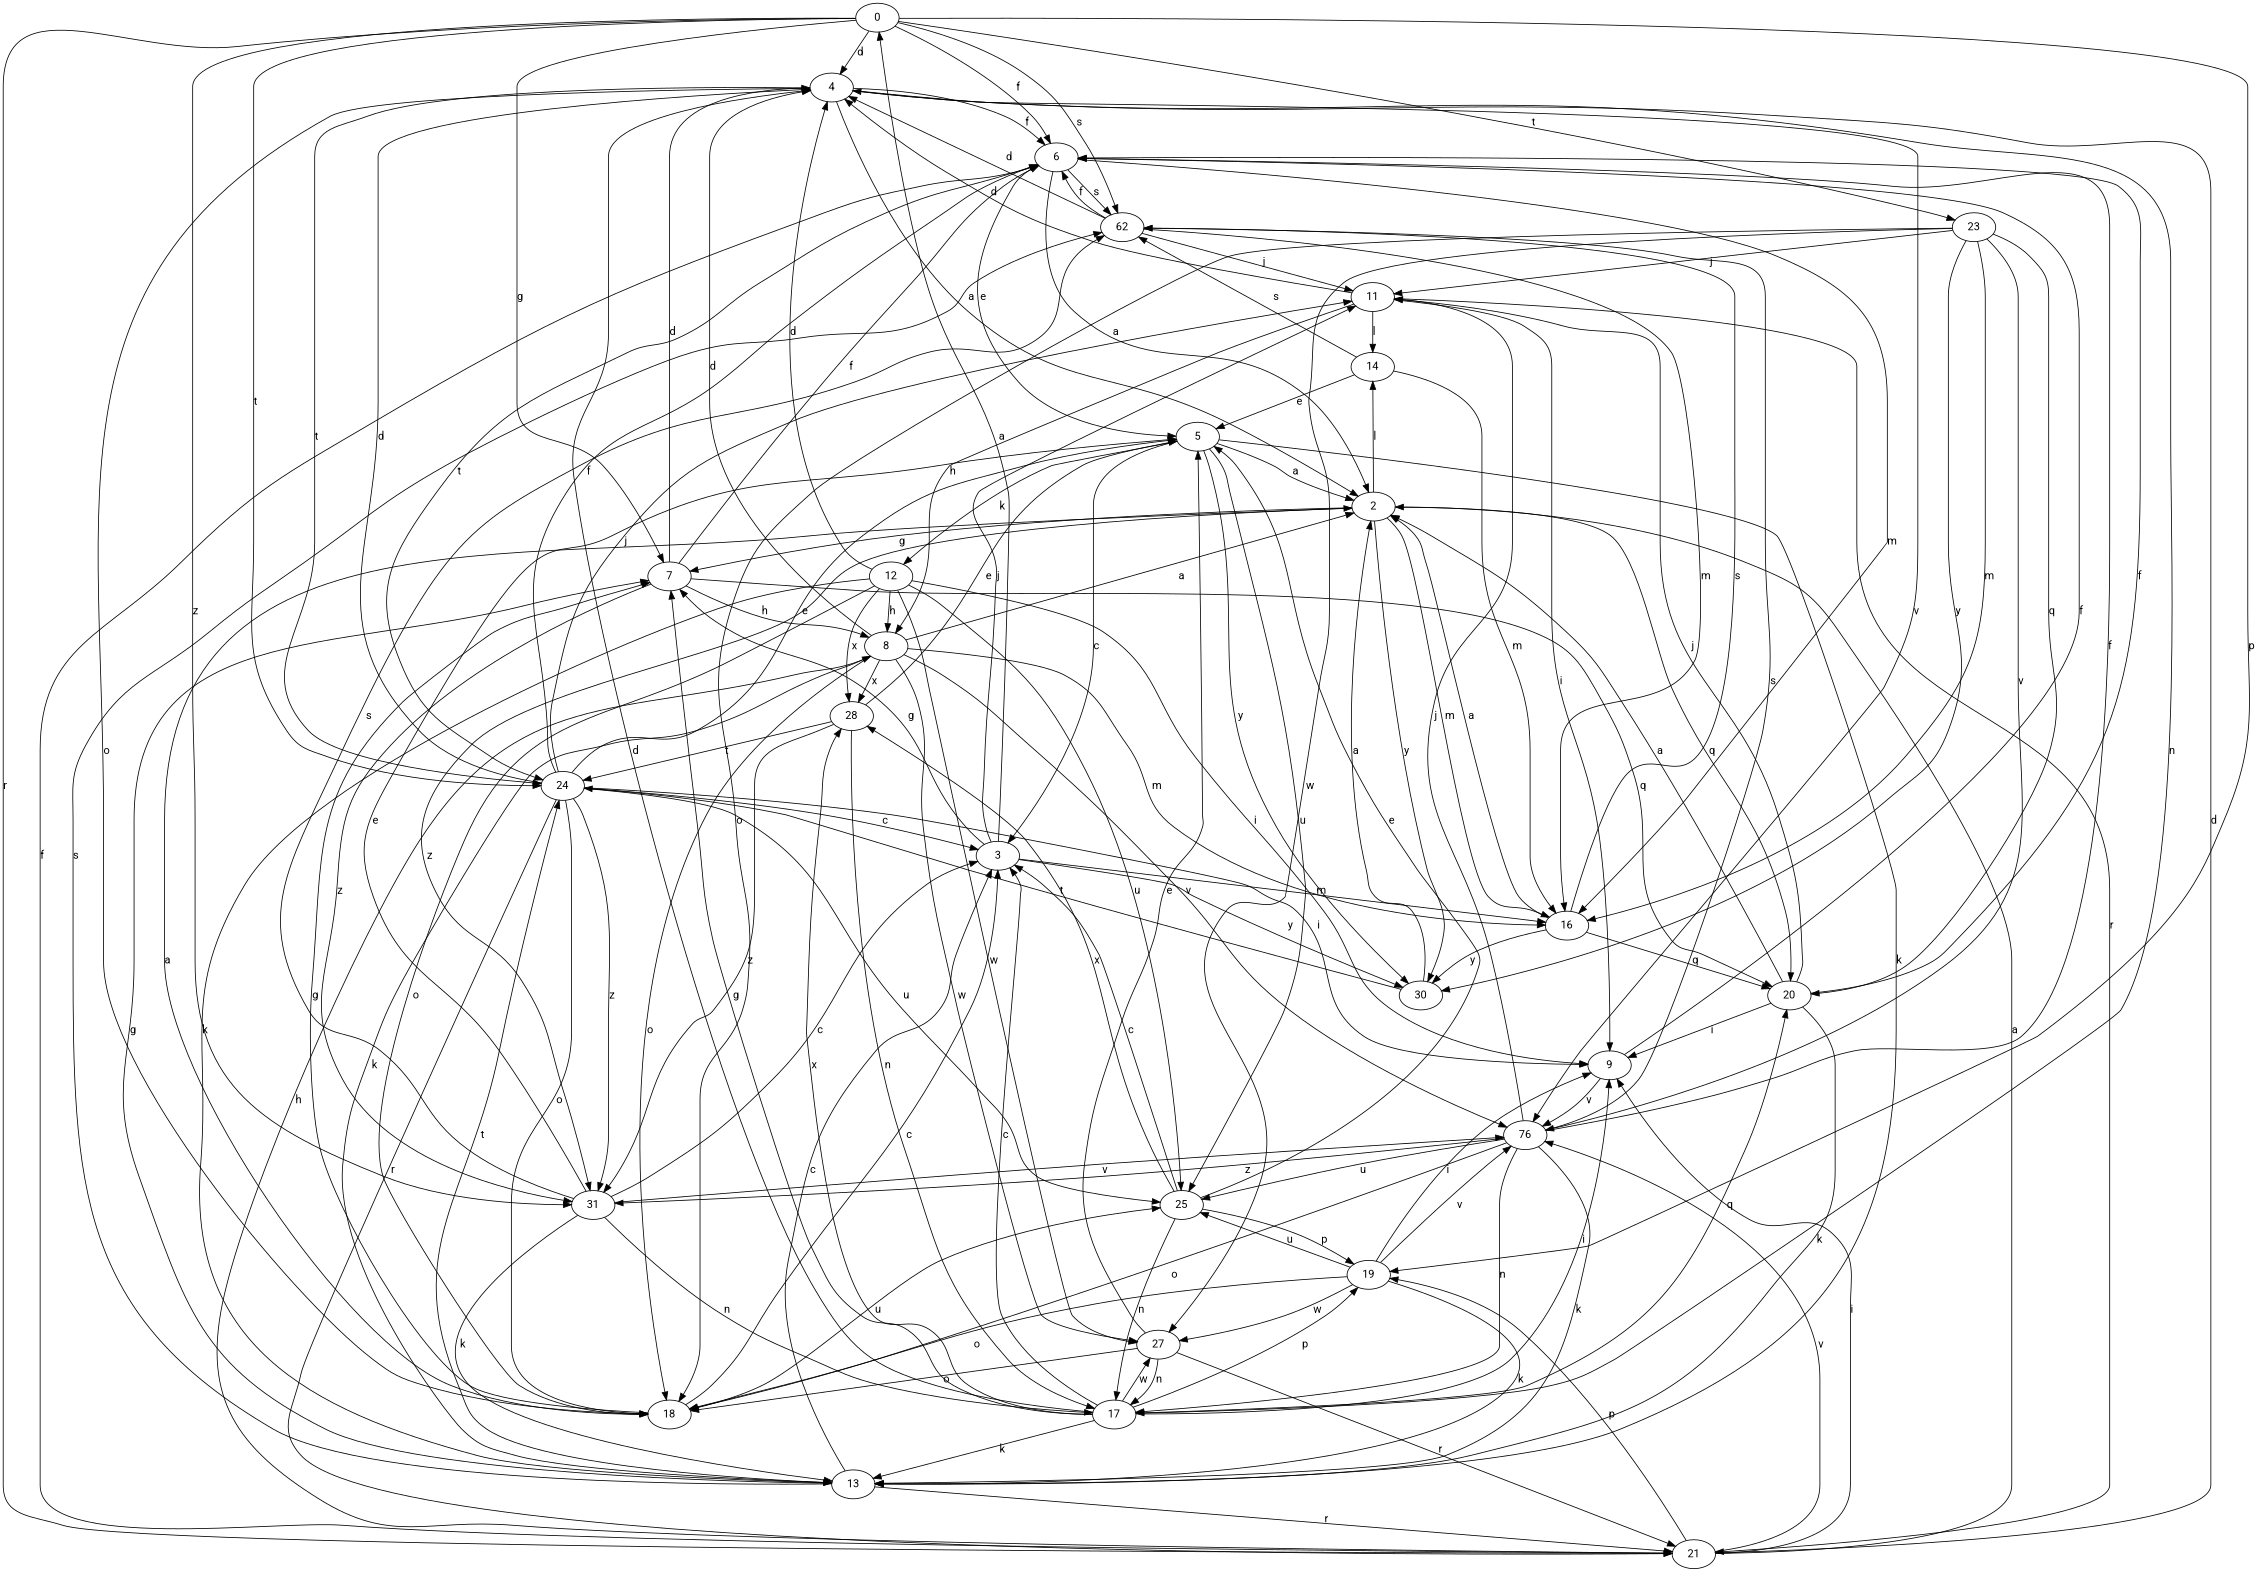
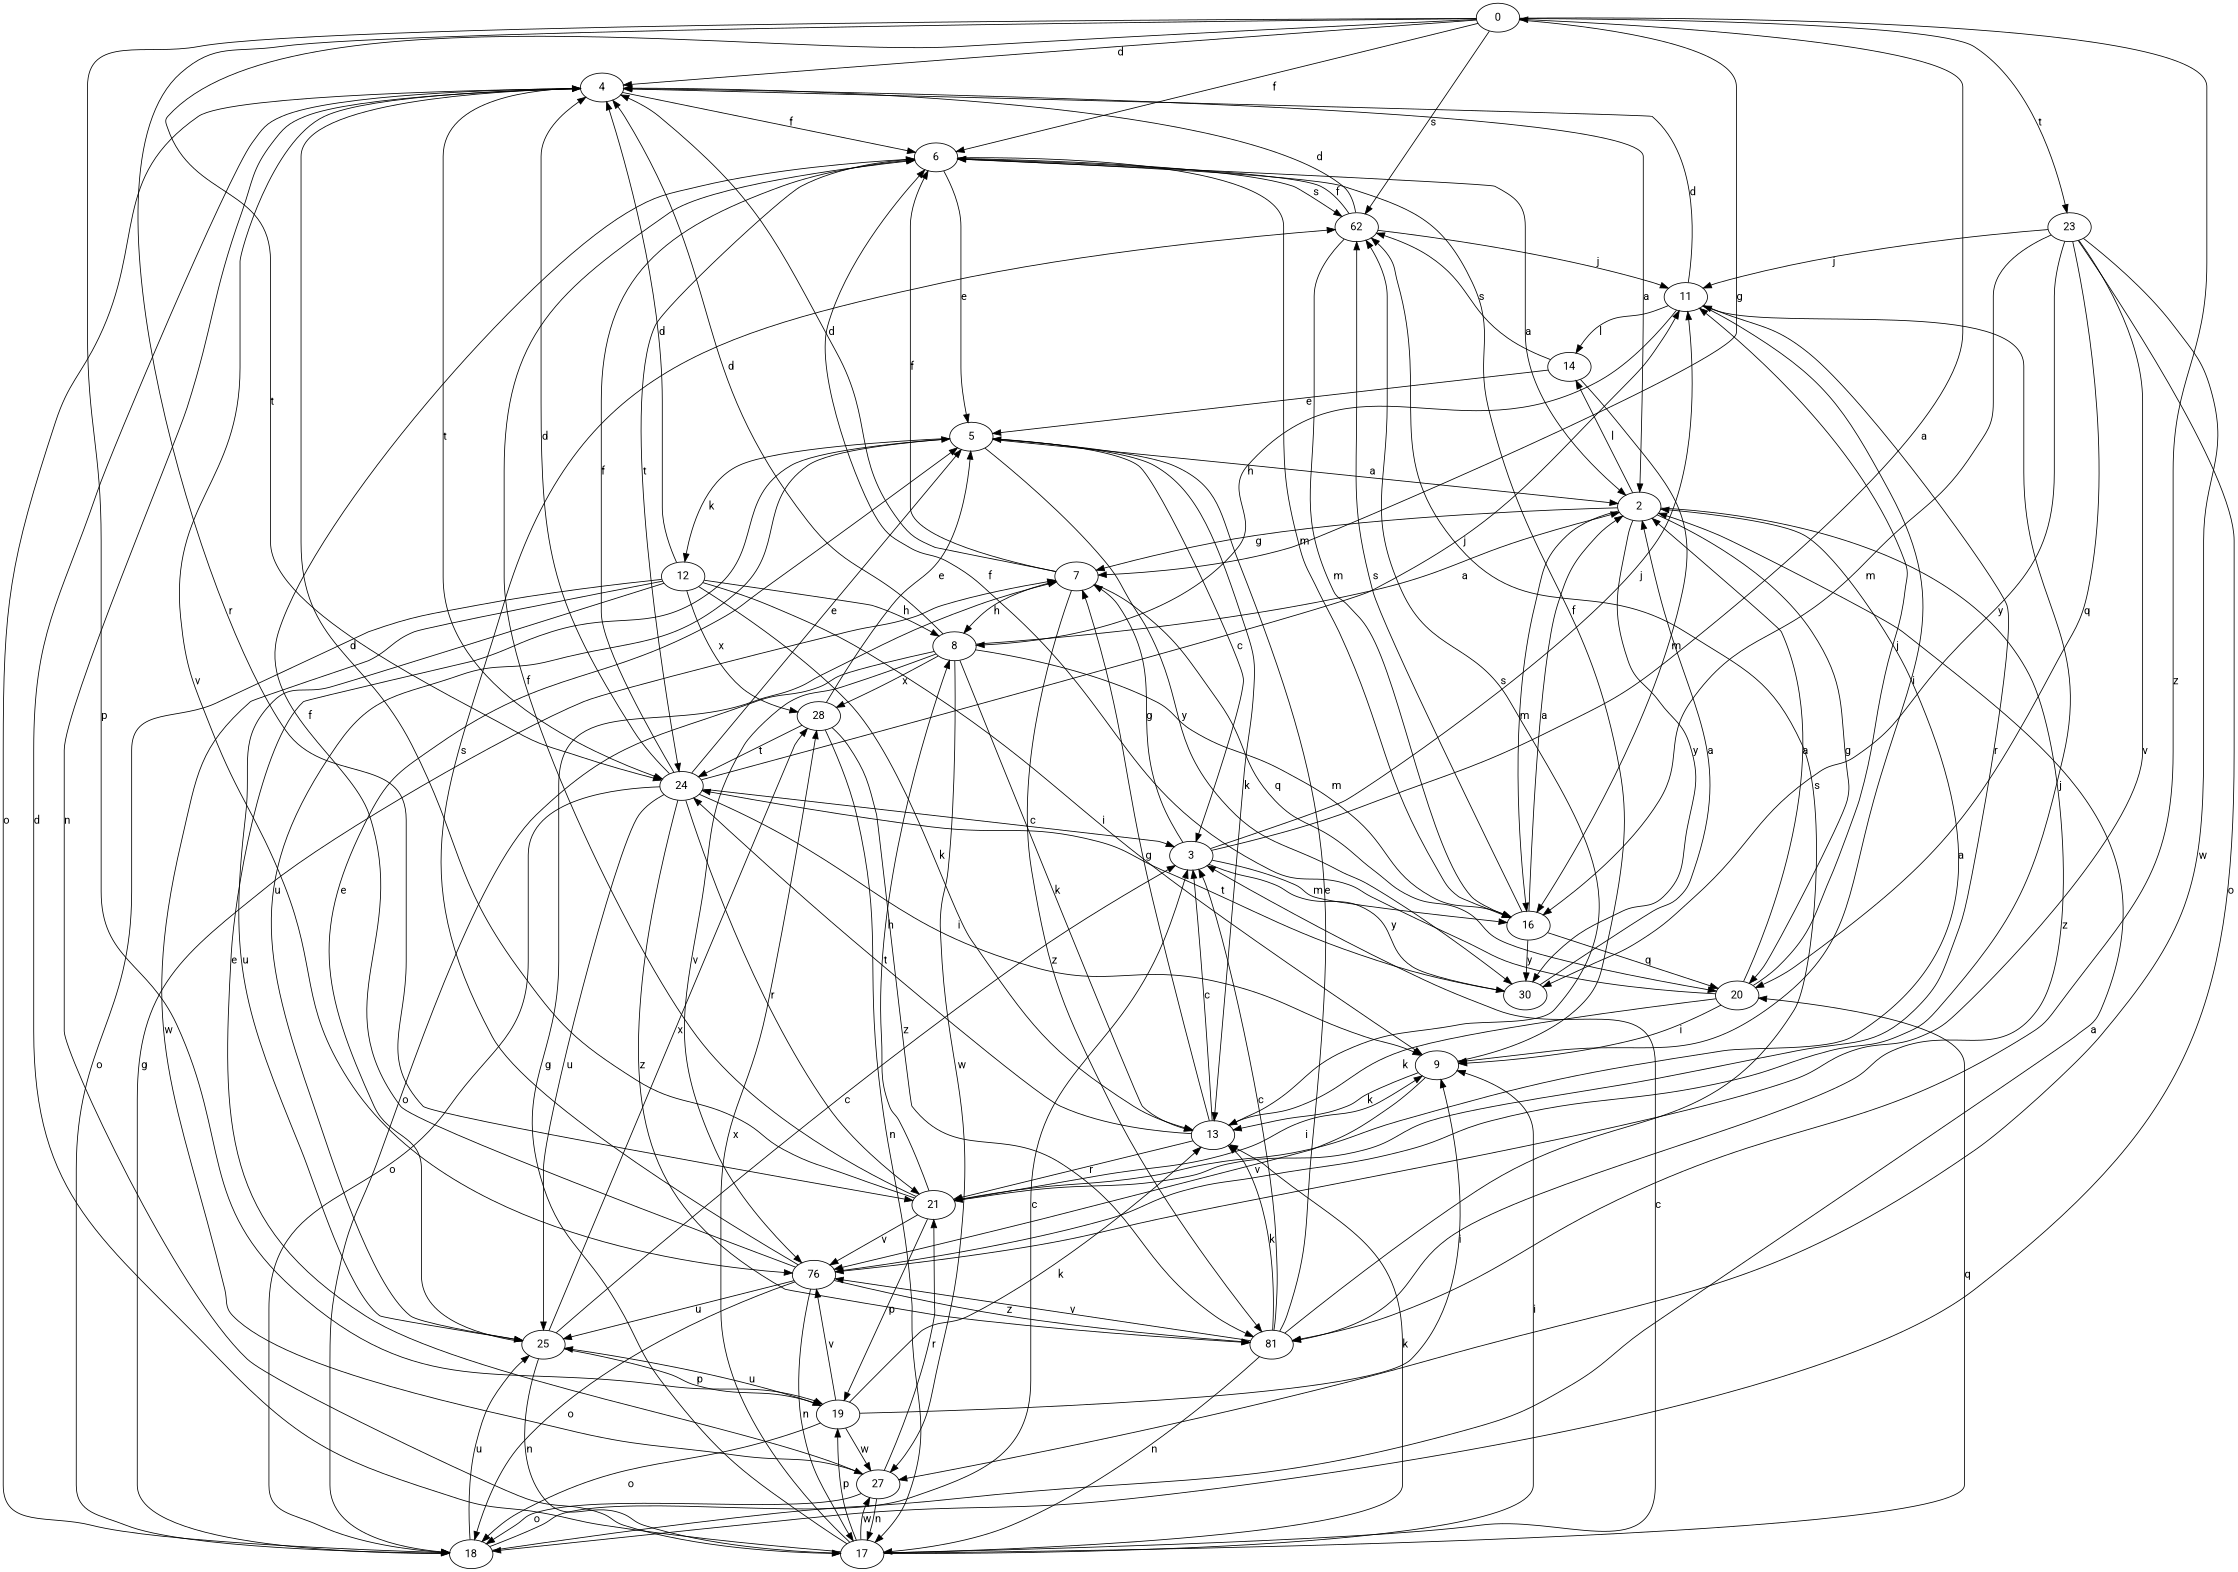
(1713, 751) -> (1848, 751)
(593, 1205) -> (1272, 1345)
(1451, 1453) -> (1342, 1108)
